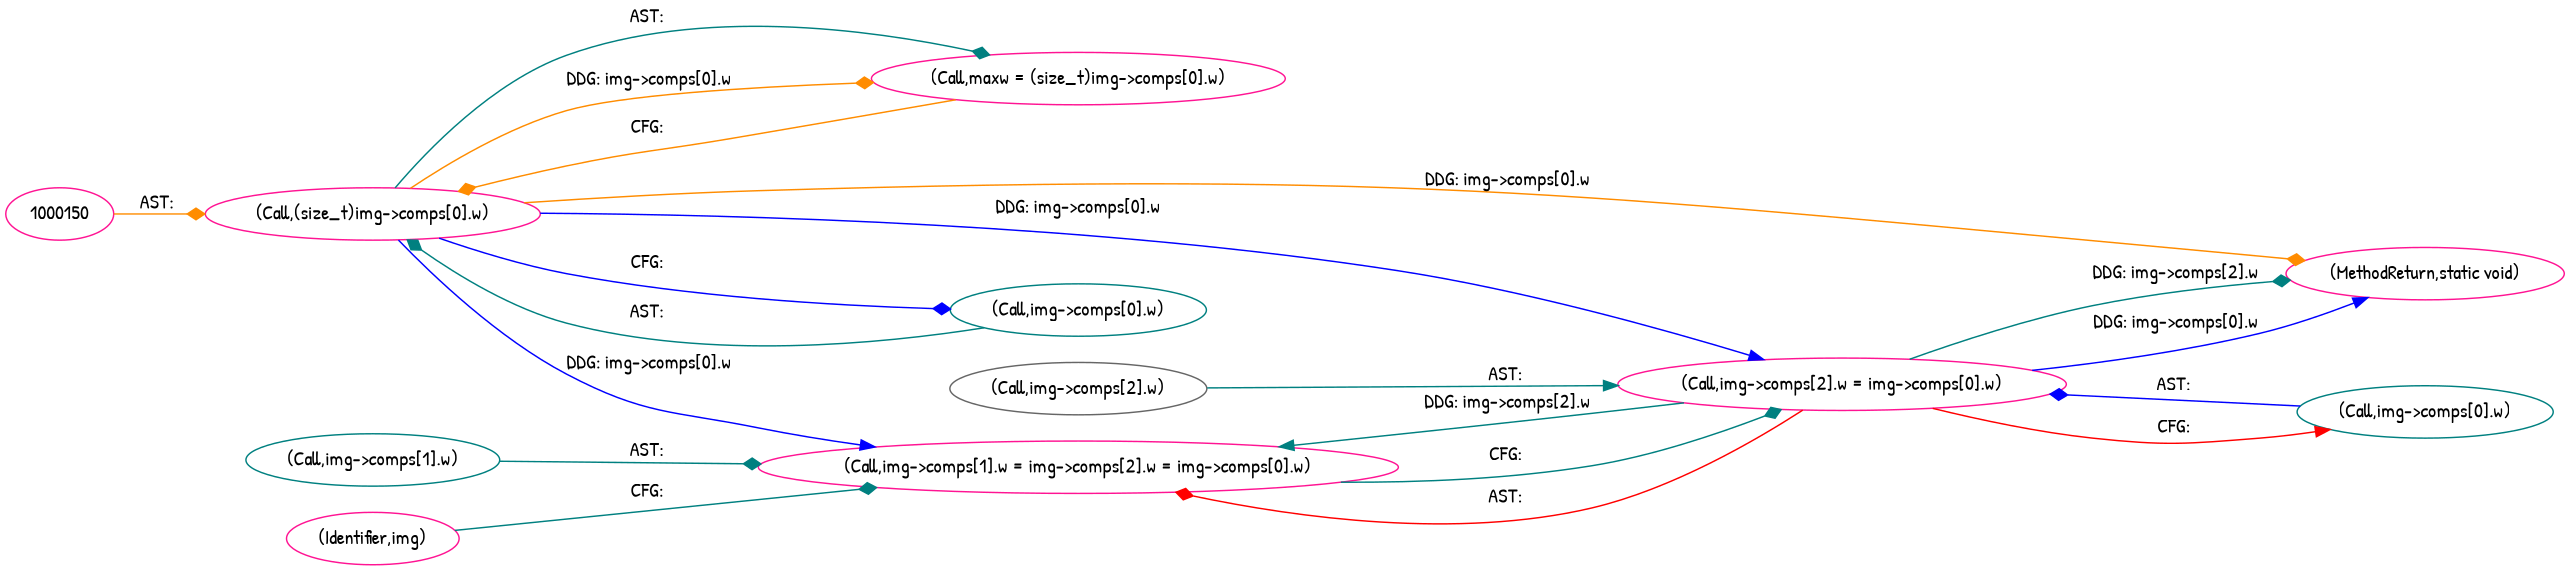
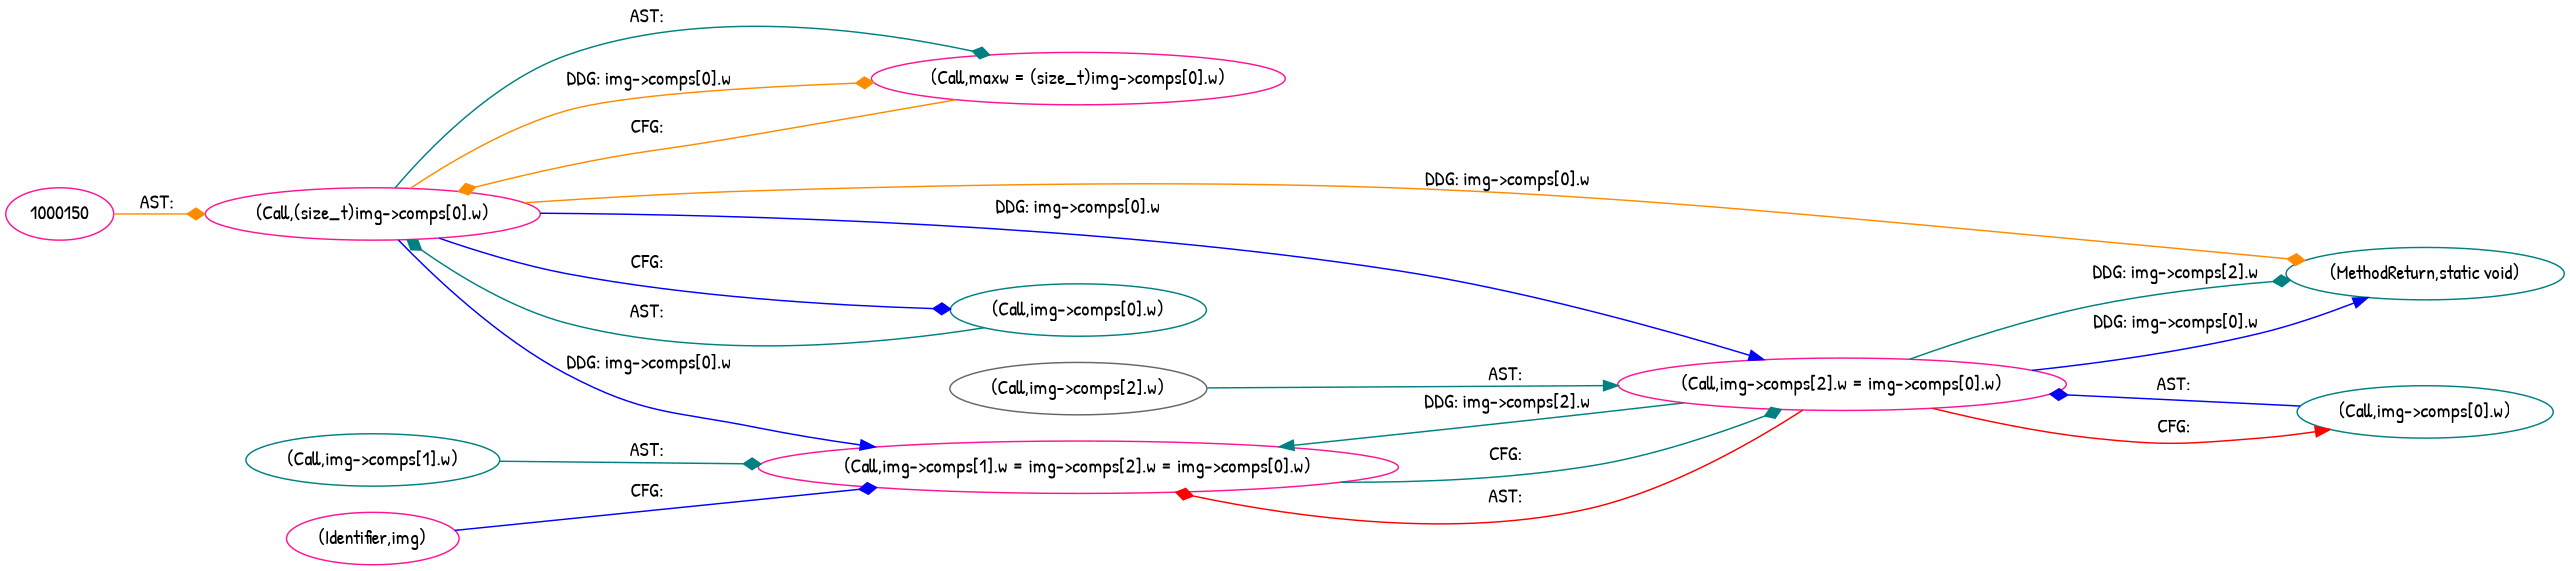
(2425, 274) -> (2425, 274)
(657, 510) -> (657, 510)
